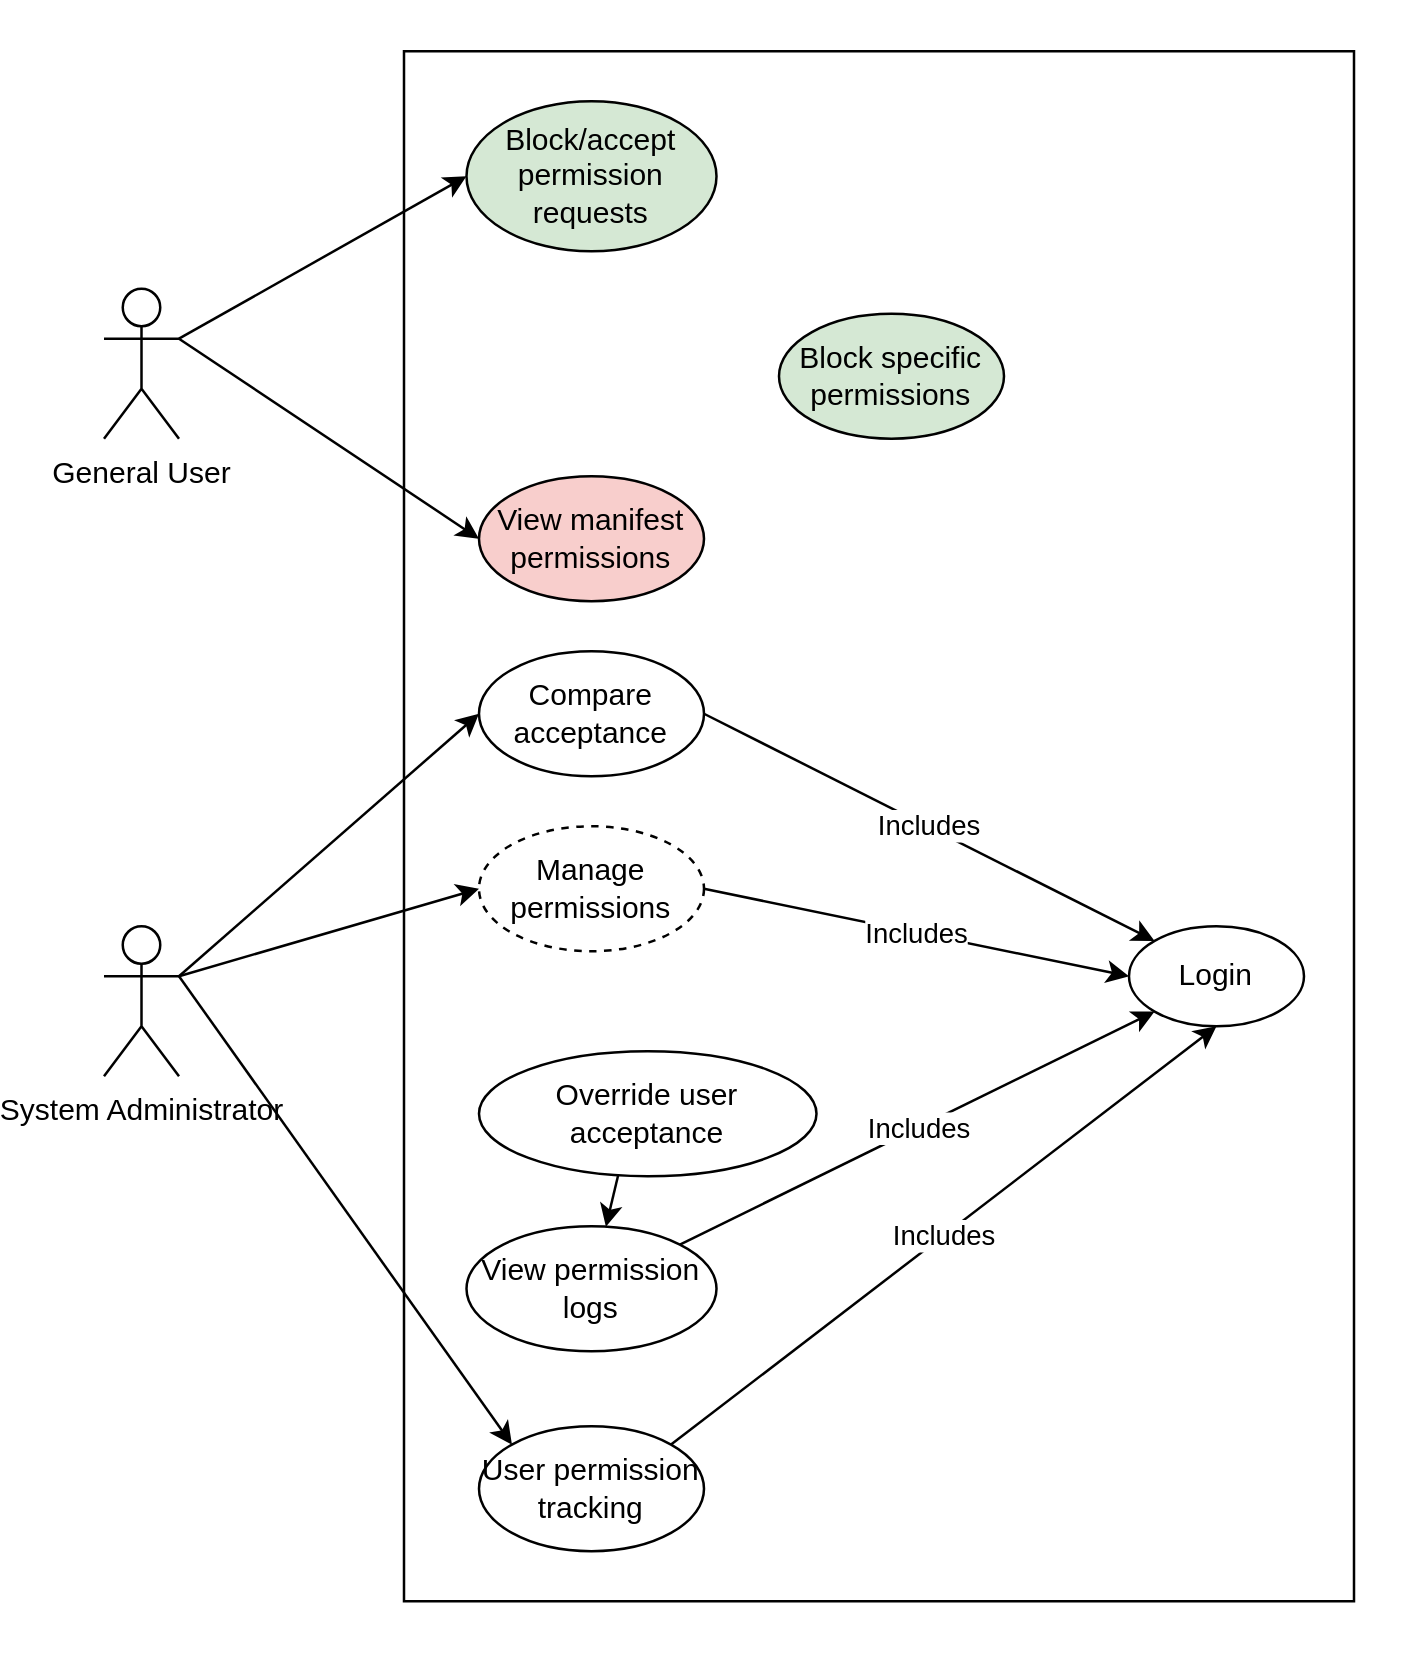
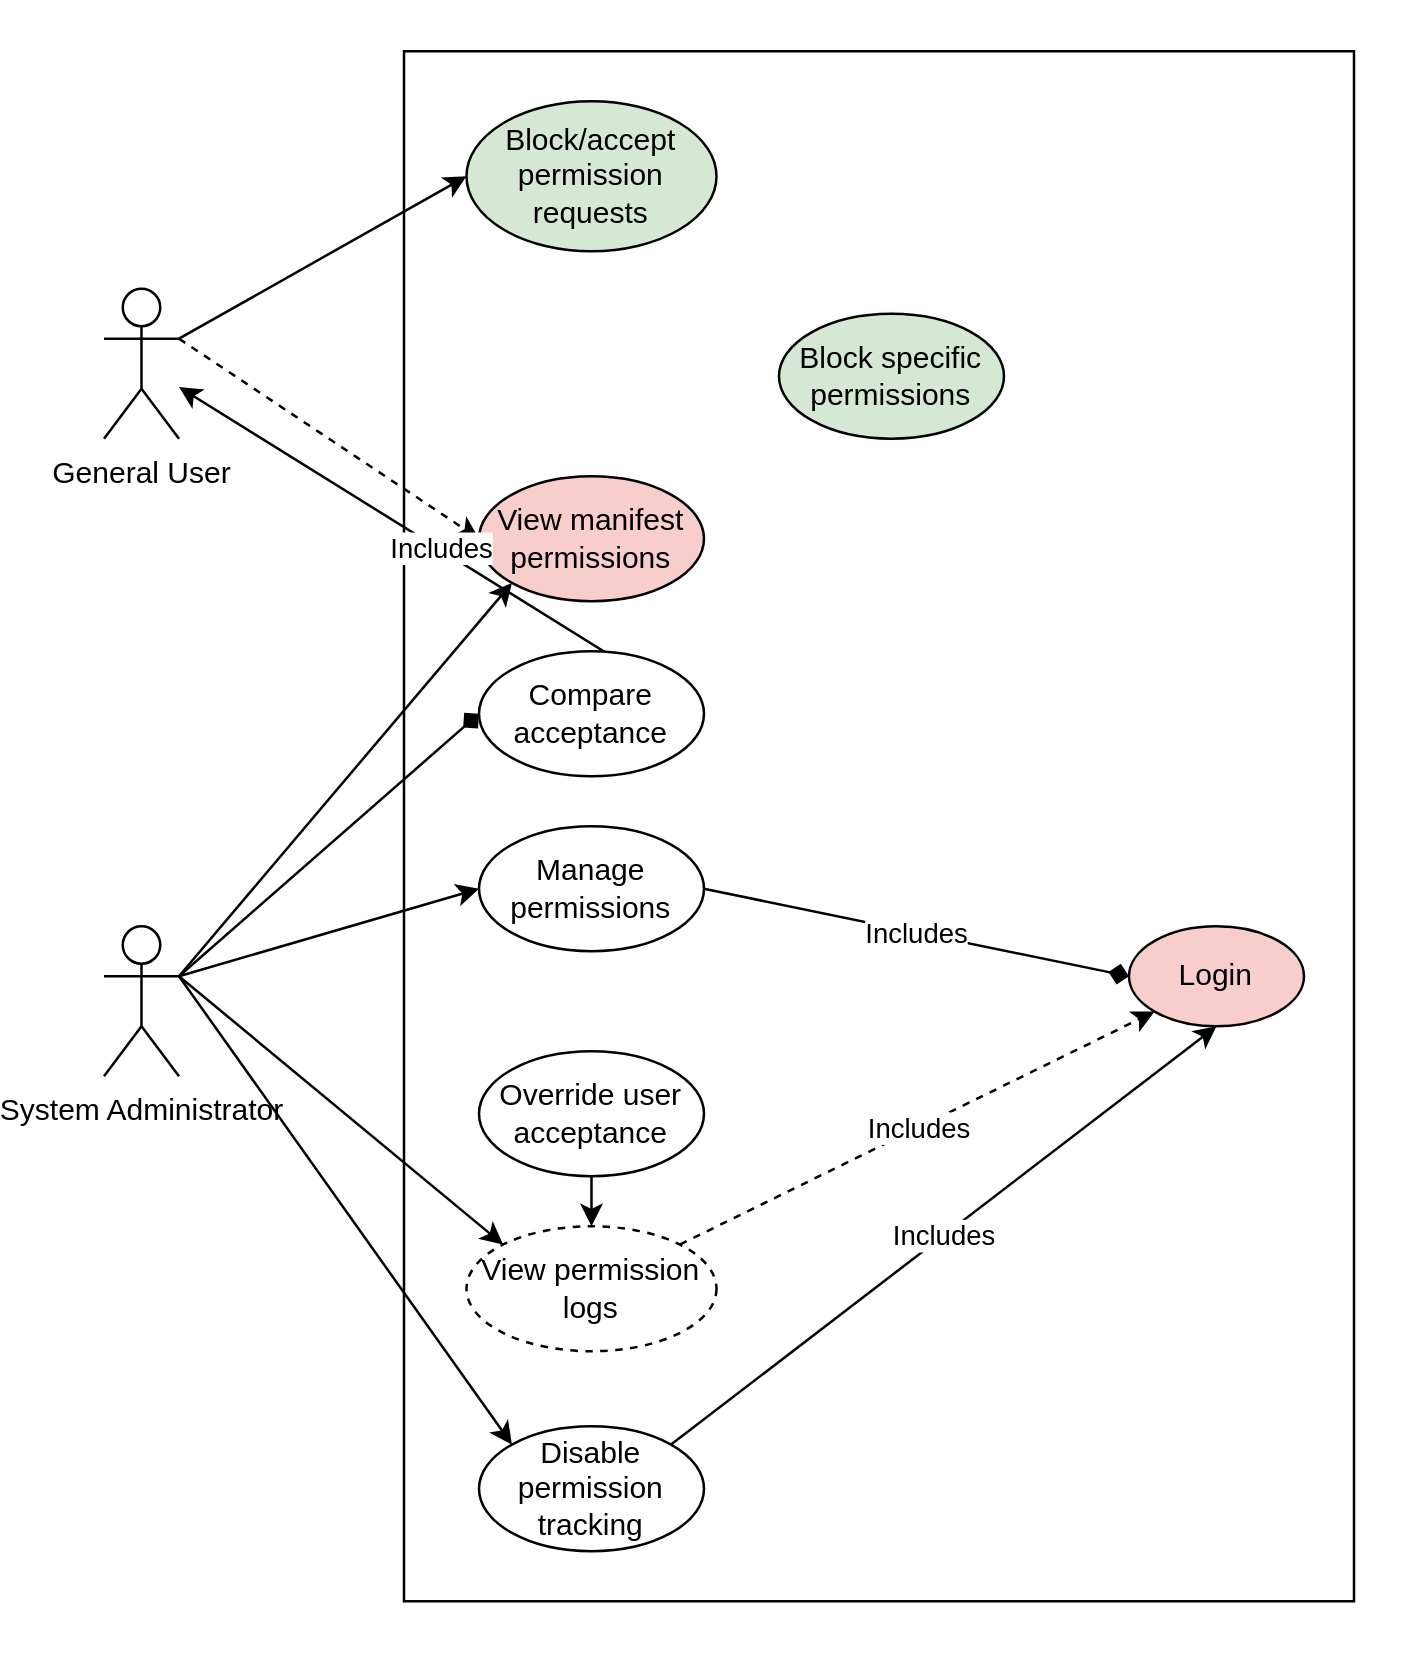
(324, 435) -> (324, 435)
(465, 726) -> (196, 961)
(800, 762) -> (304, 465)
none -> (349, 775)
(591, 889) -> (591, 889)
(1110, 972) -> (1109, 972)
(1216, 976) -> (1216, 976)
none -> (340, 1110)
(648, 1114) -> (591, 1114)
(781, 1195) -> (781, 1195)
(591, 1289) -> (591, 1289)
(591, 1489) -> (591, 1489)
